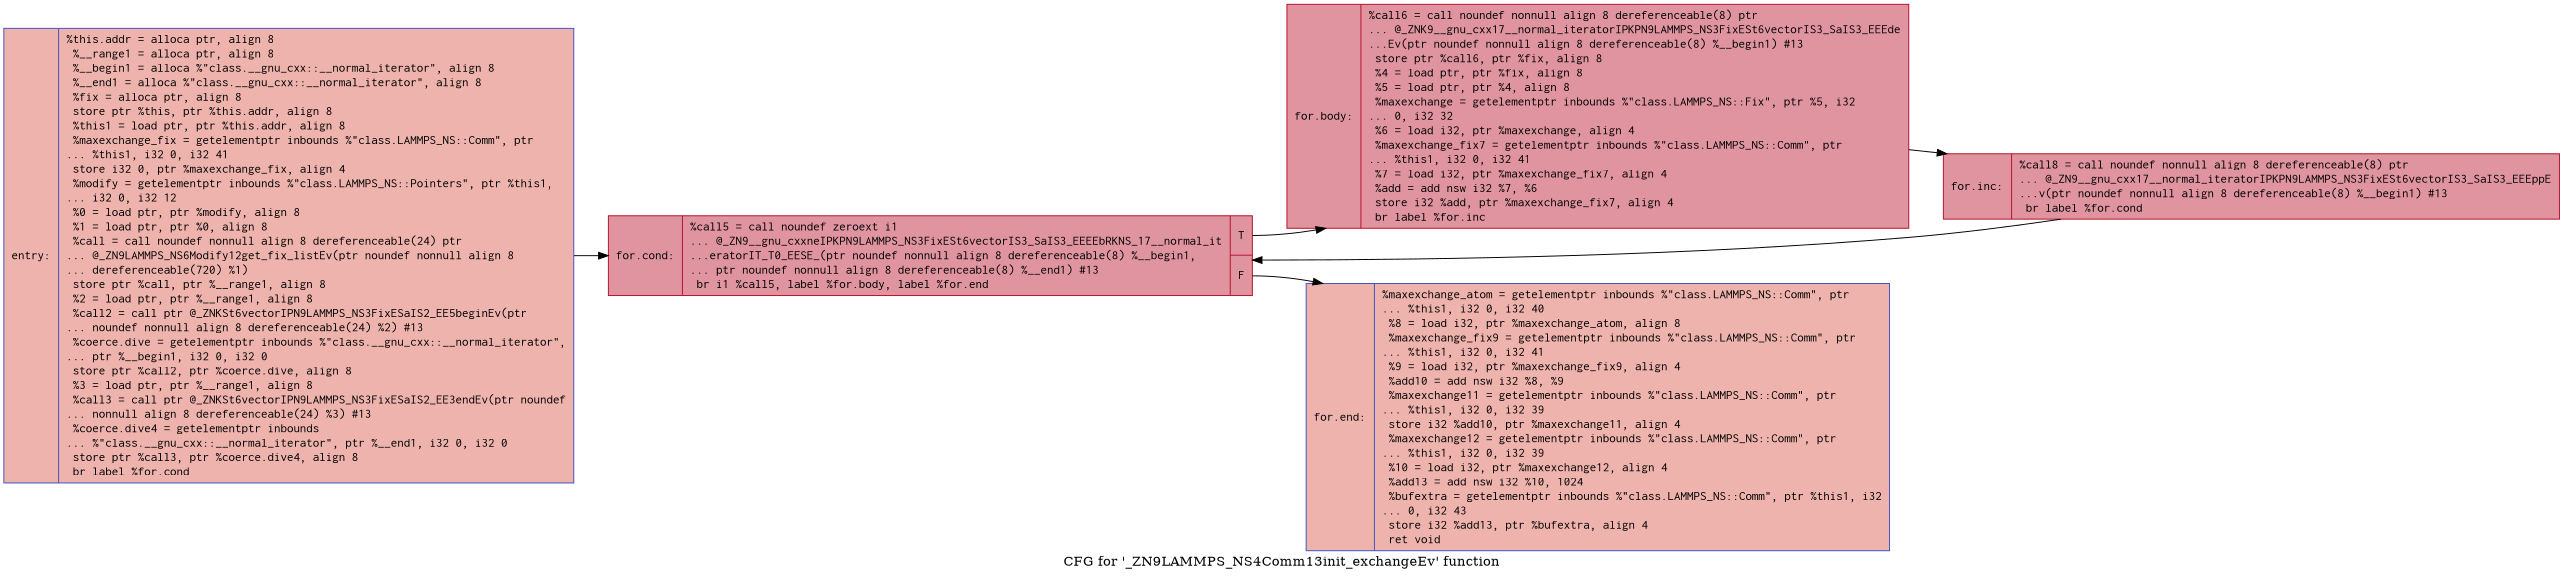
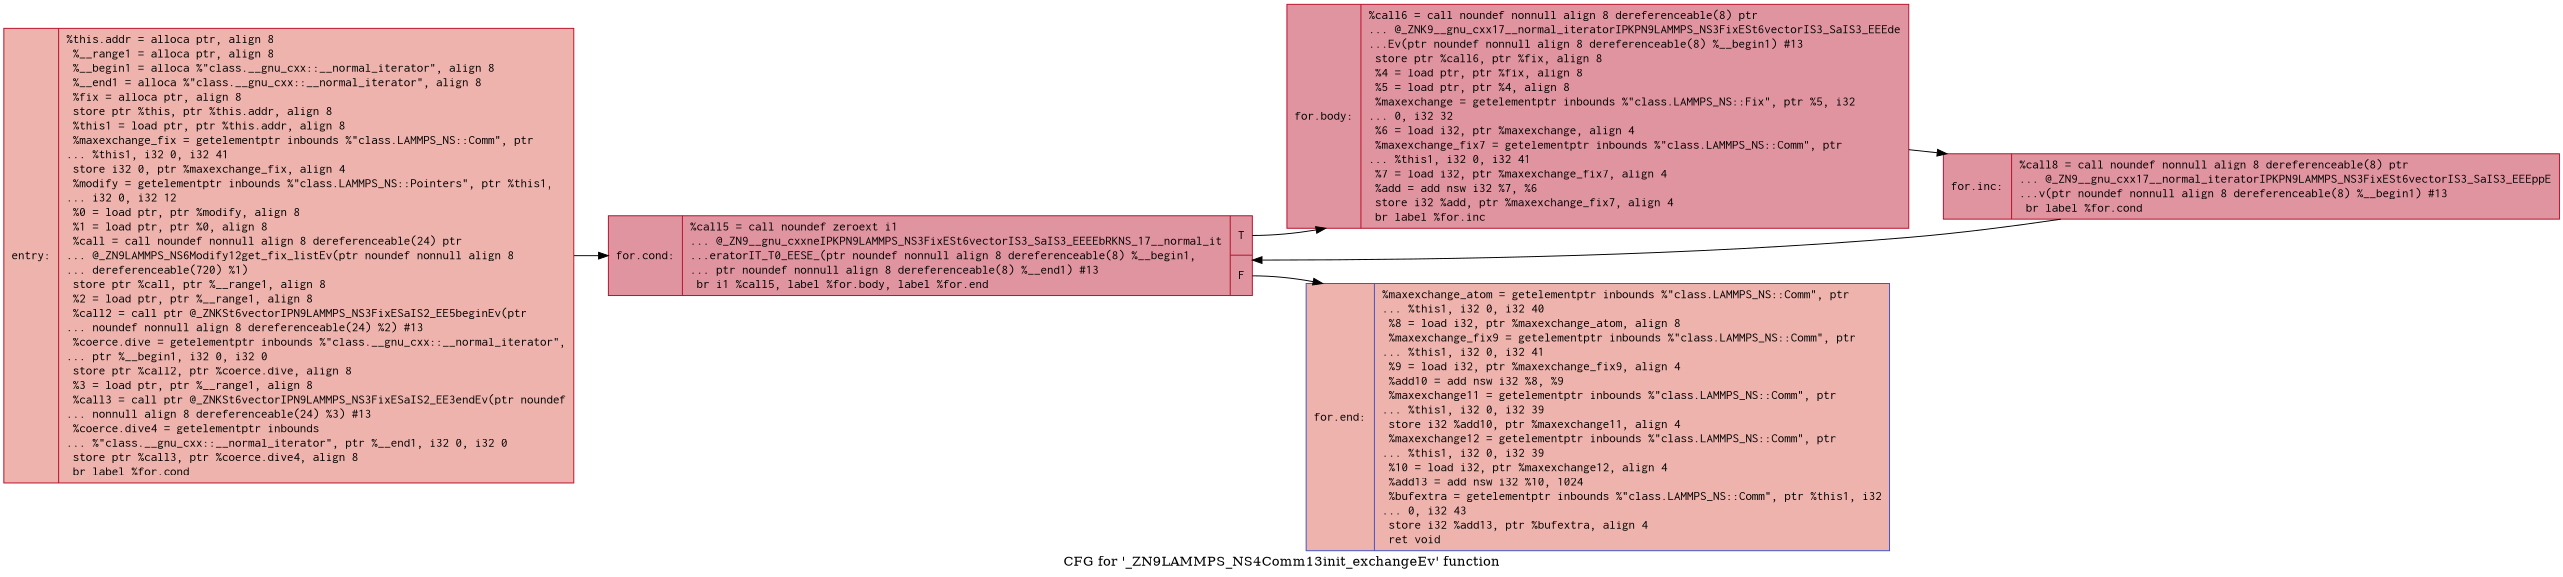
(289, 256) -> (289, 256)
